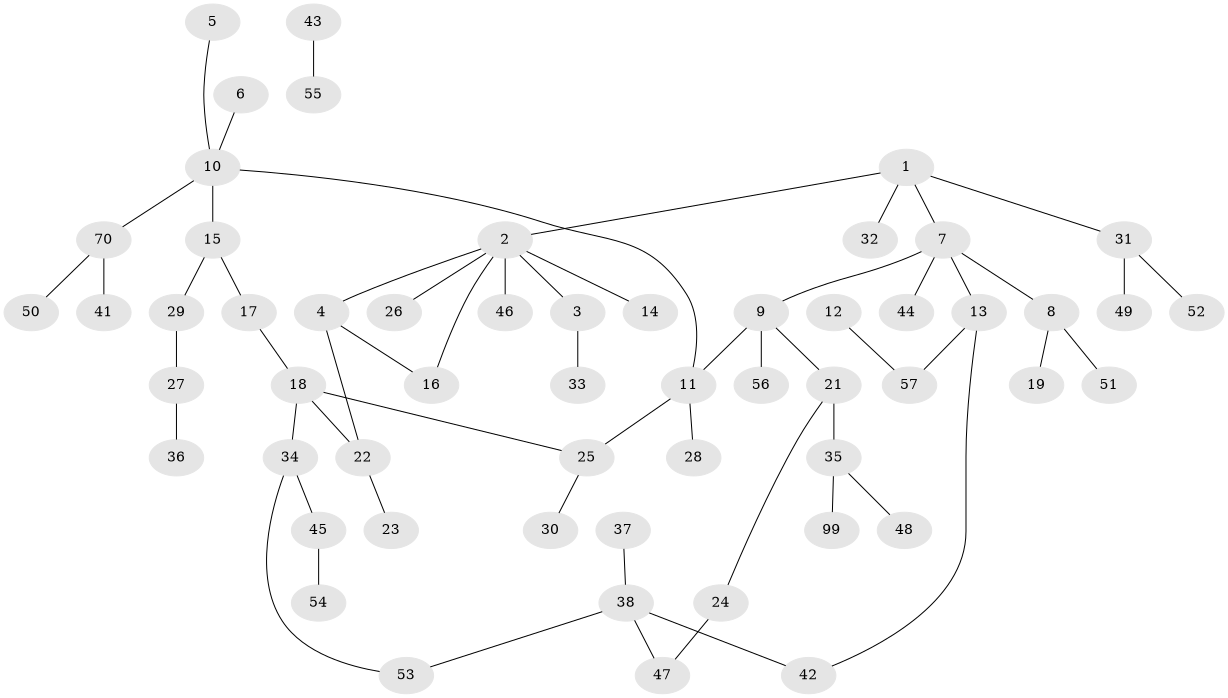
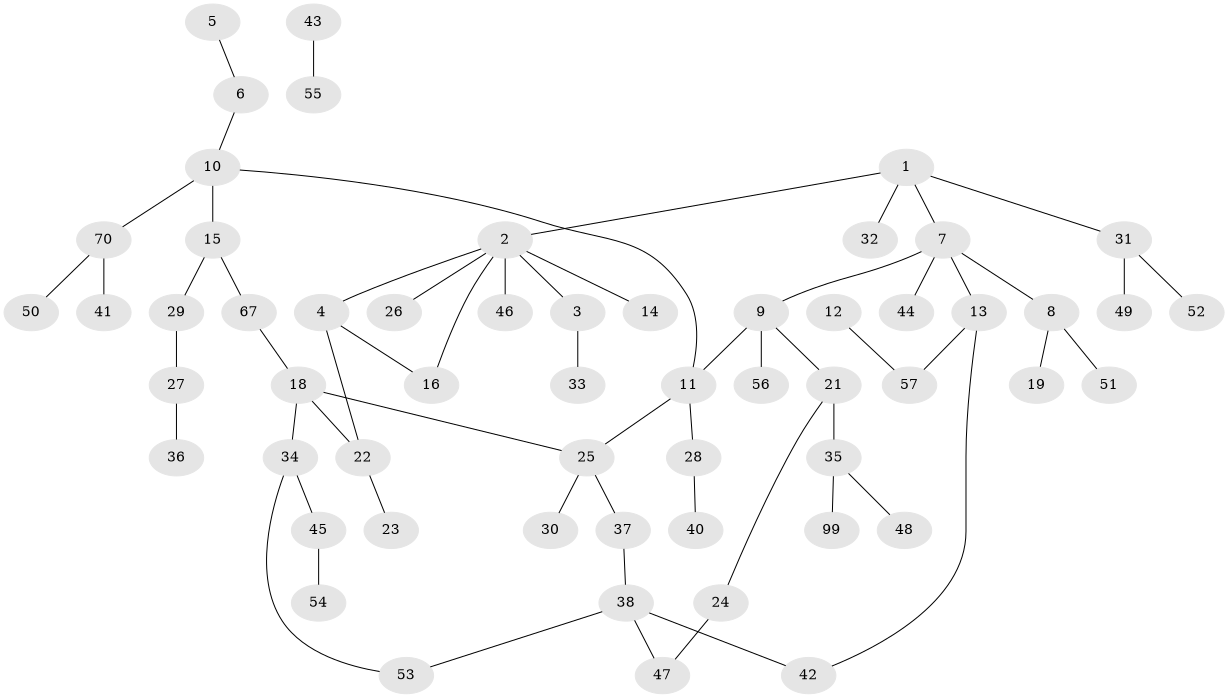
(204, 95) -> (227, 59)
(249, 313) -> (249, 313)
none -> (605, 494)
none -> (696, 530)
